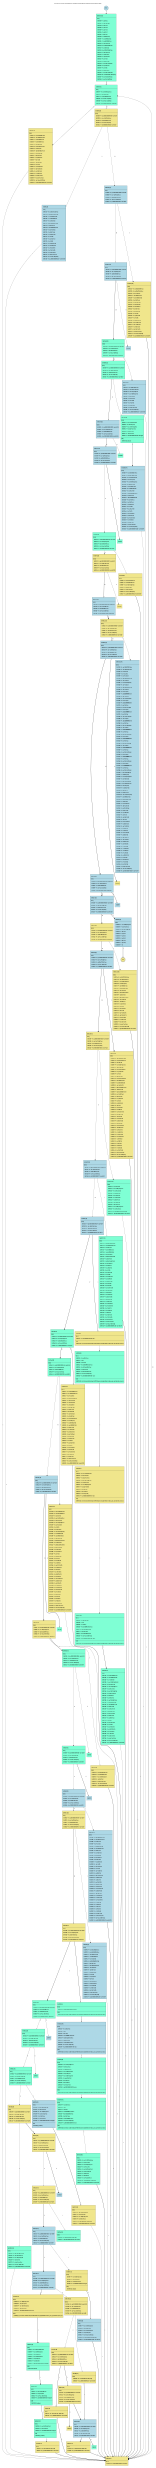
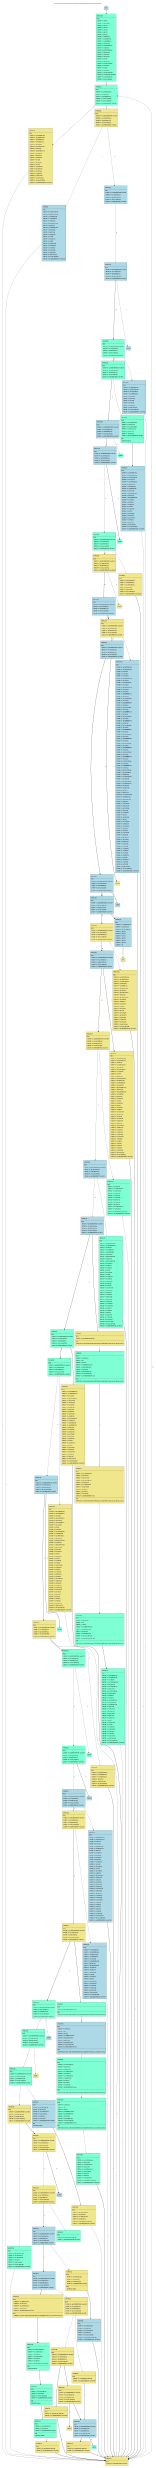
(139, 310) -> none
(36, 2076) -> (36, 2076)
